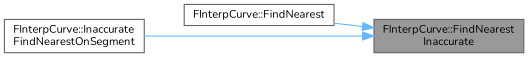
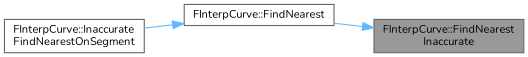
(253, 36) -> (159, 26)
